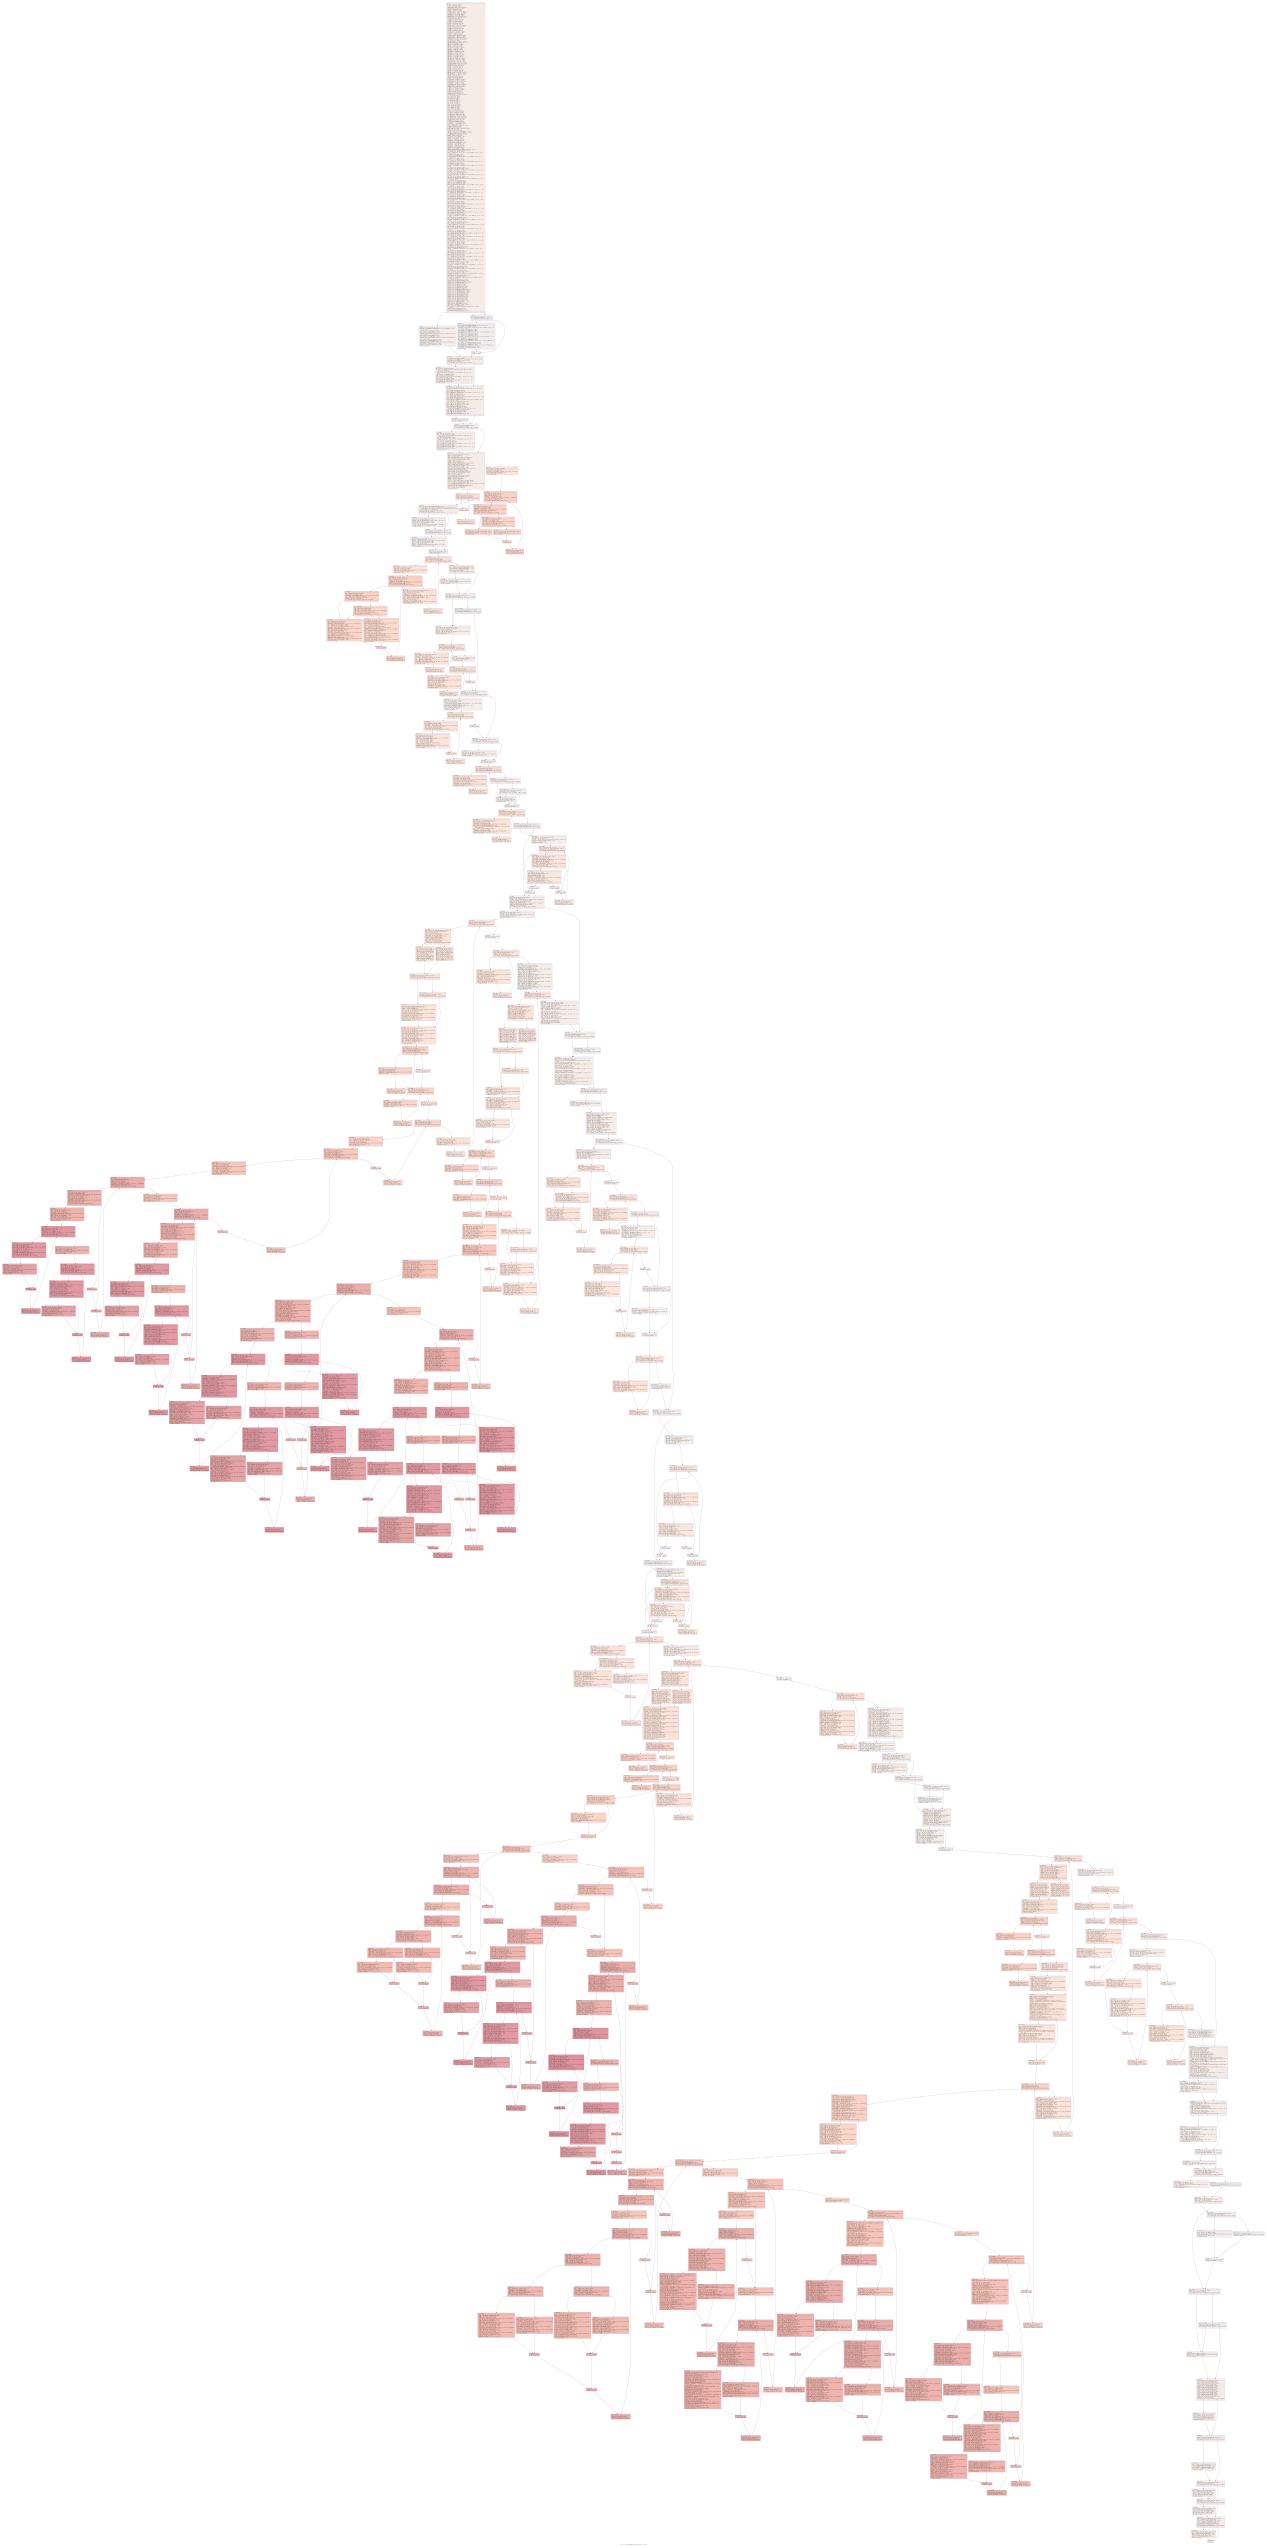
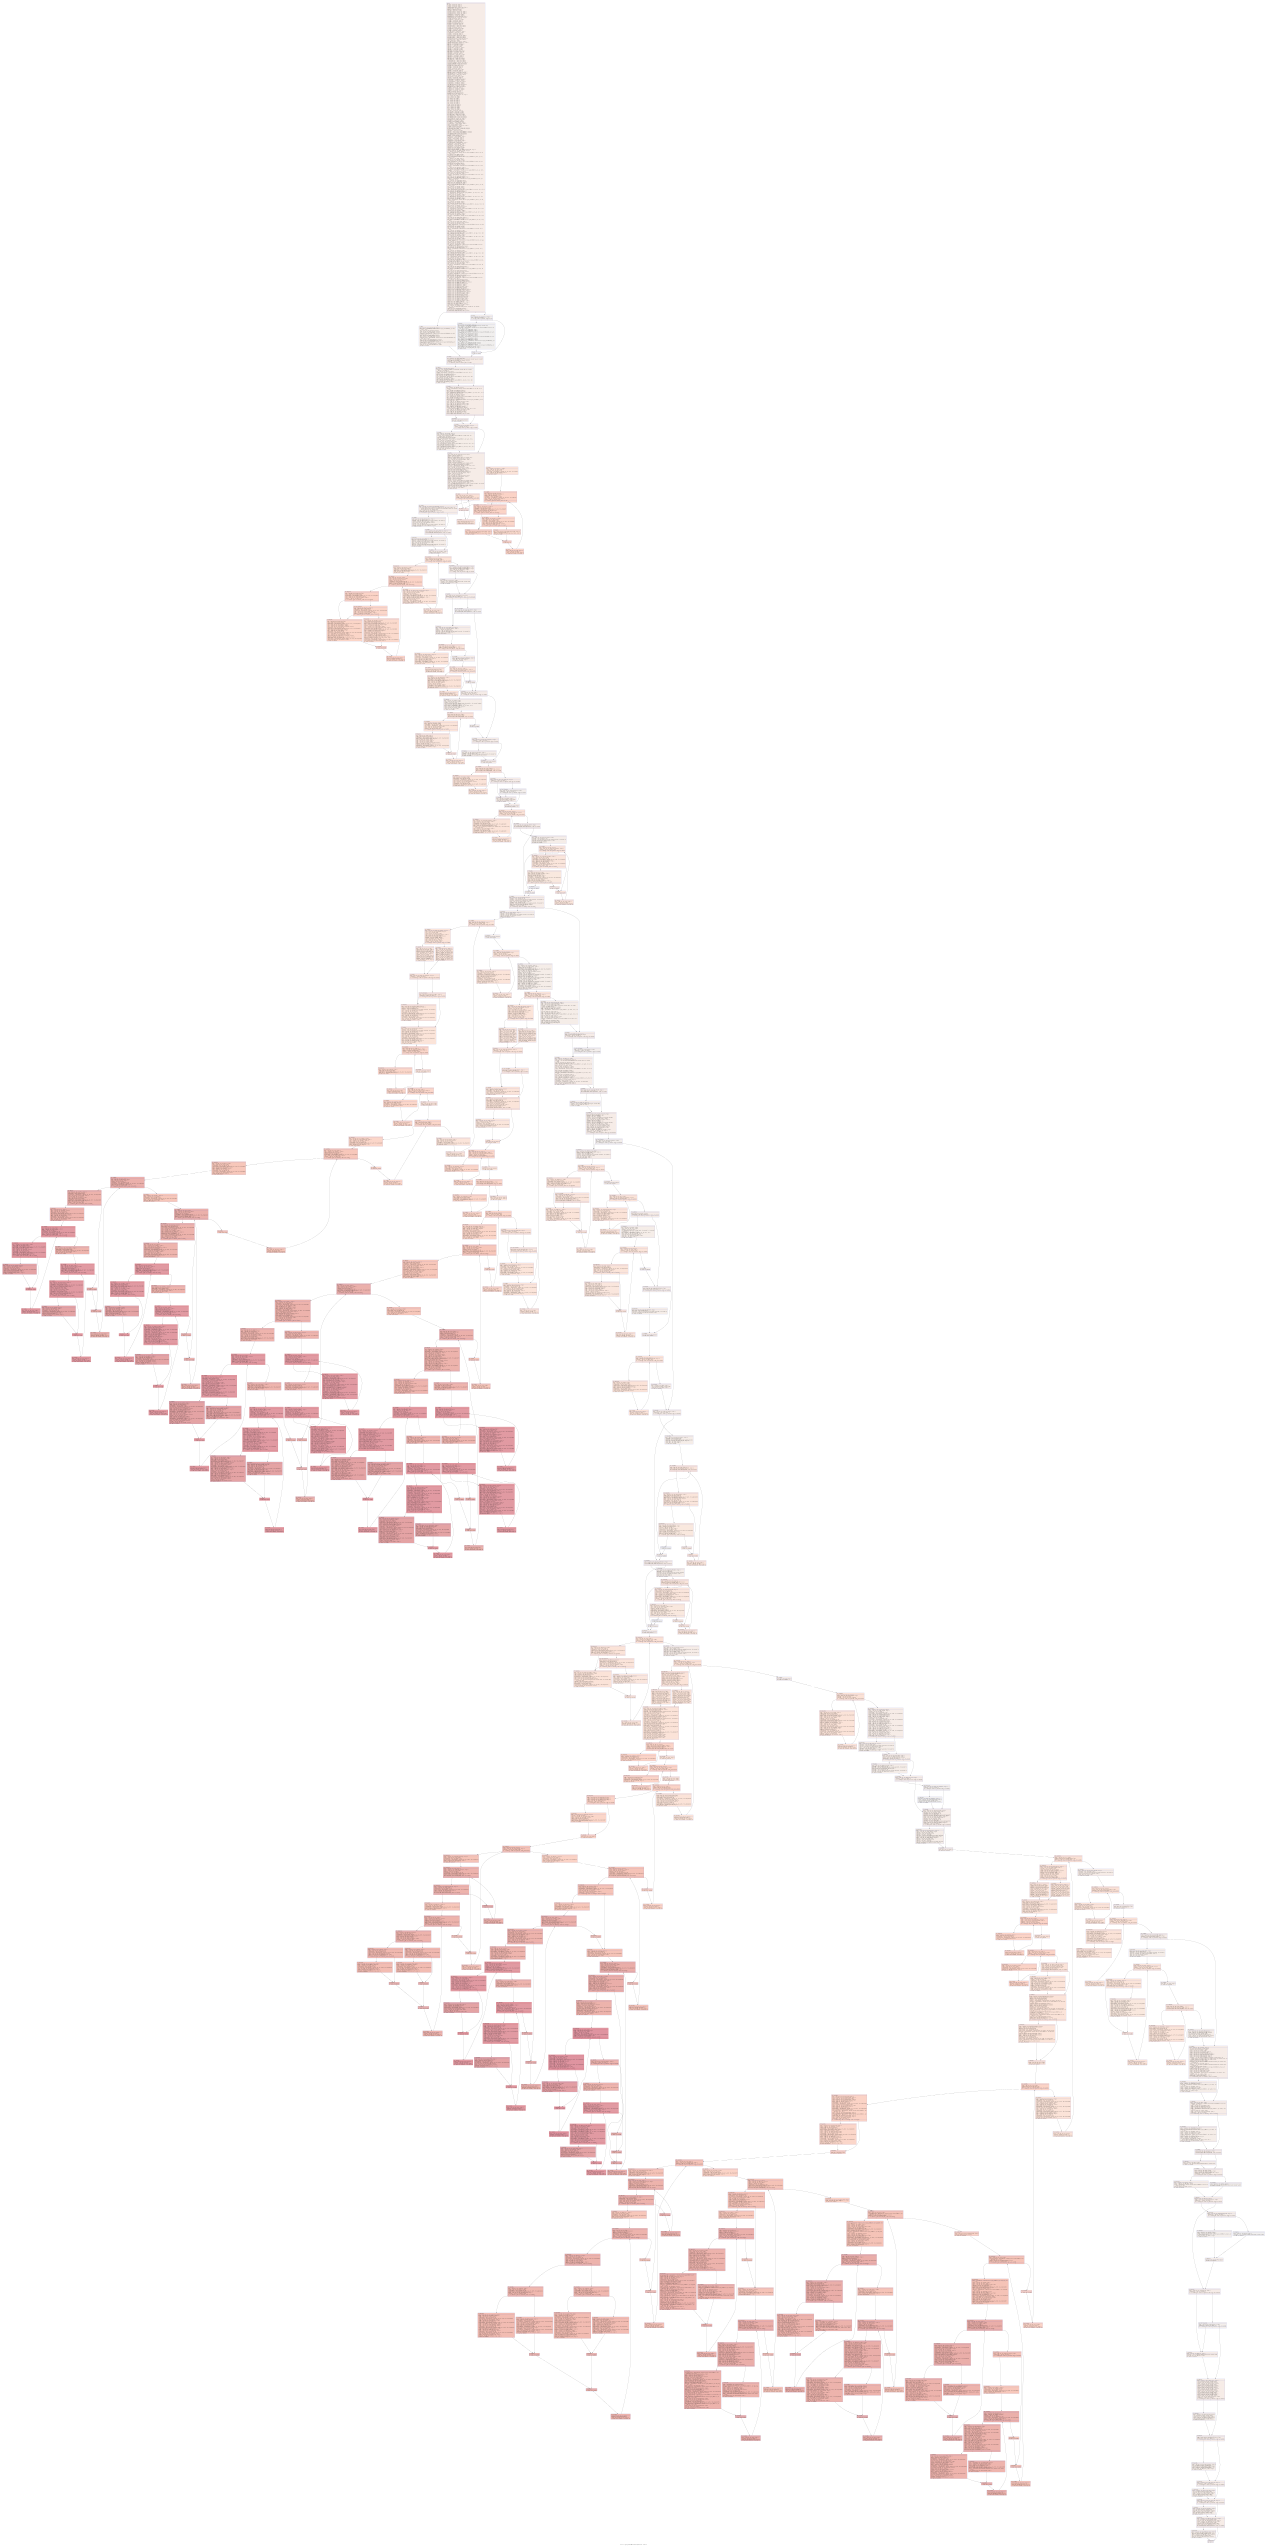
(1095, 1967) -> none
